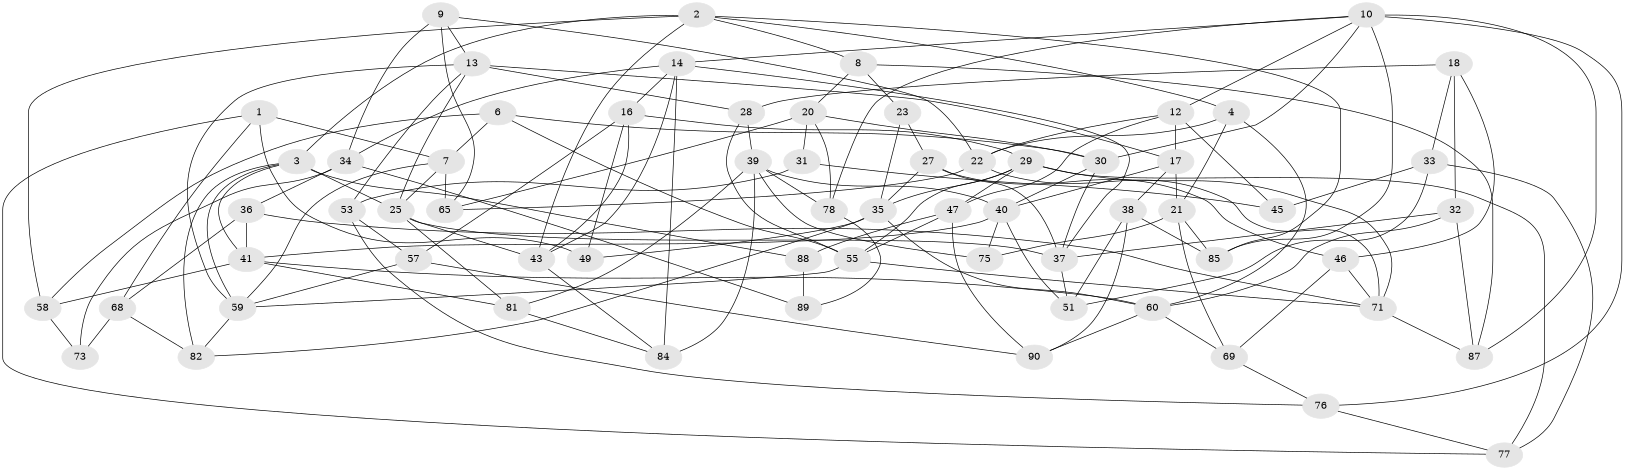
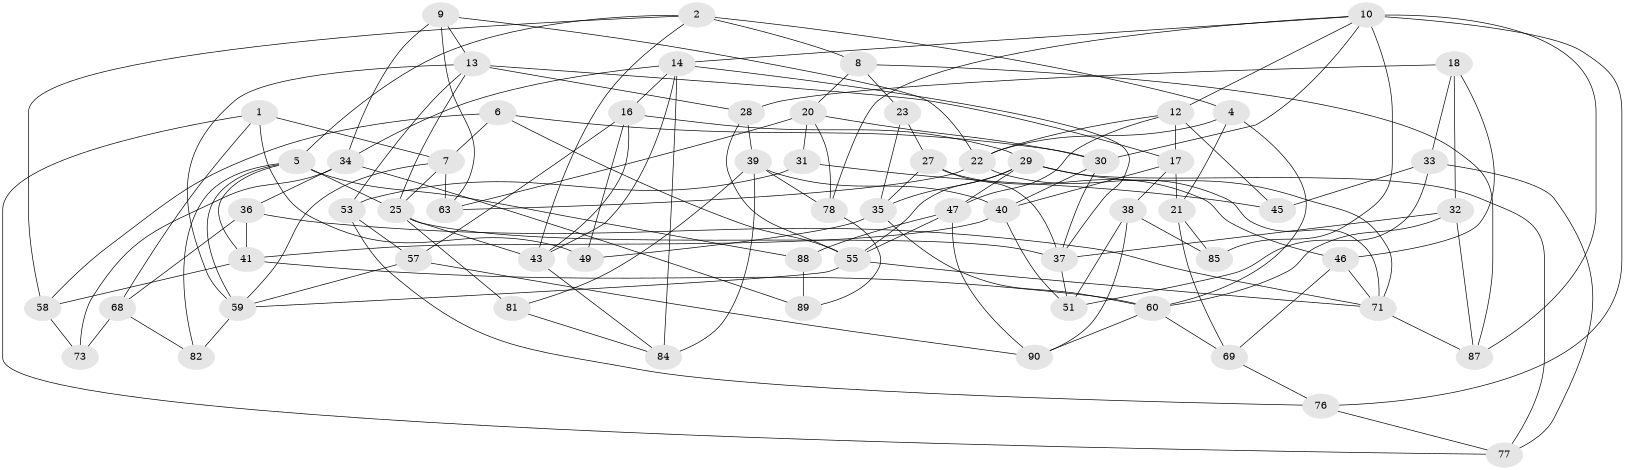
(1137, 50) -> none
(297, 162) -> (297, 162)
(445, 211) -> (445, 211)
(985, 259) -> none
(379, 284) -> none
(562, 314) -> none
